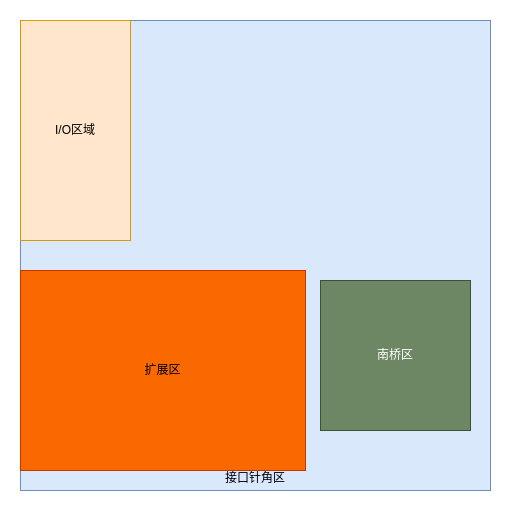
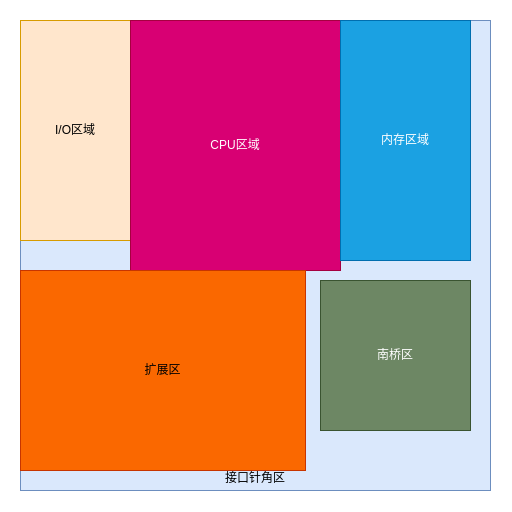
none -> (406, 141)
none -> (236, 146)
